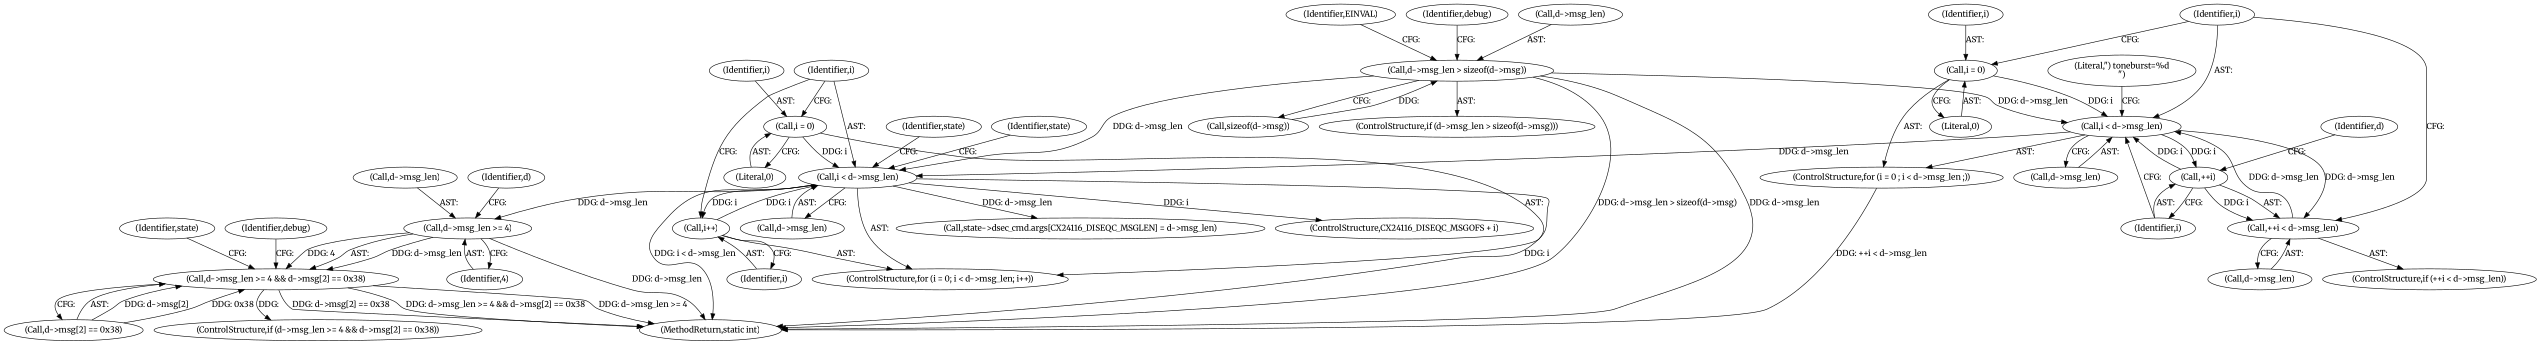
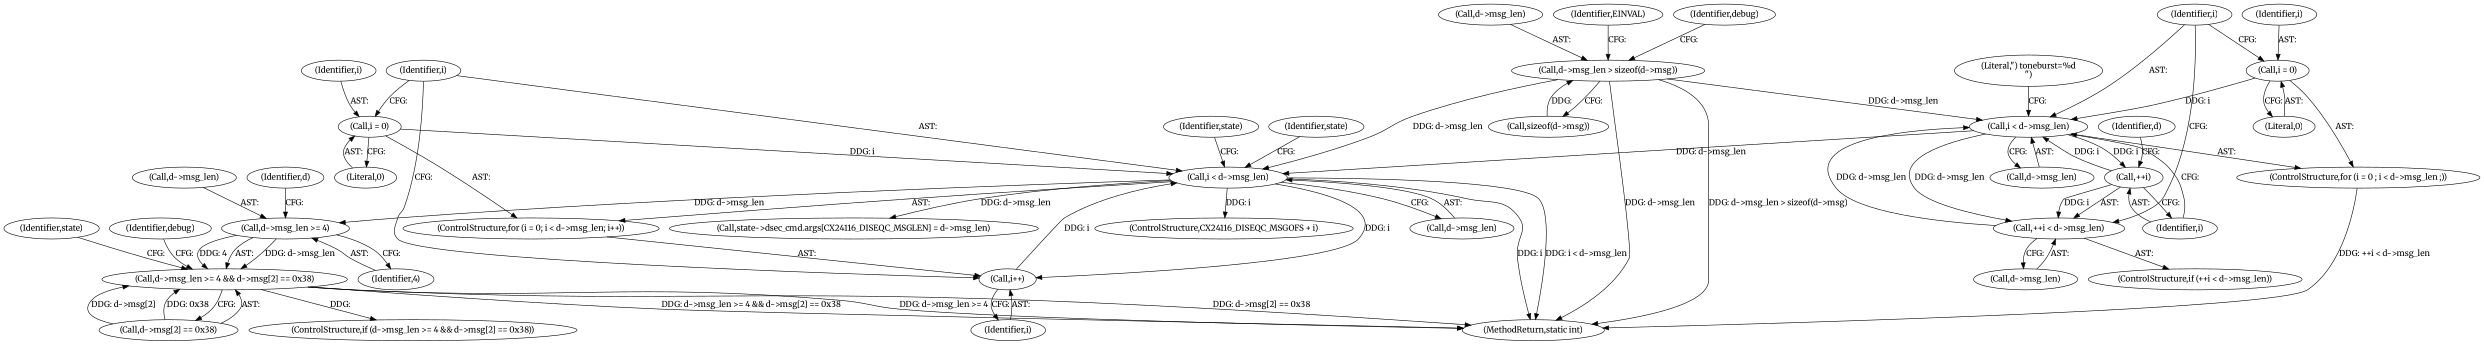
(1457, 127) -> none
(805, 251) -> (791, 256)
(597, 279) -> none
